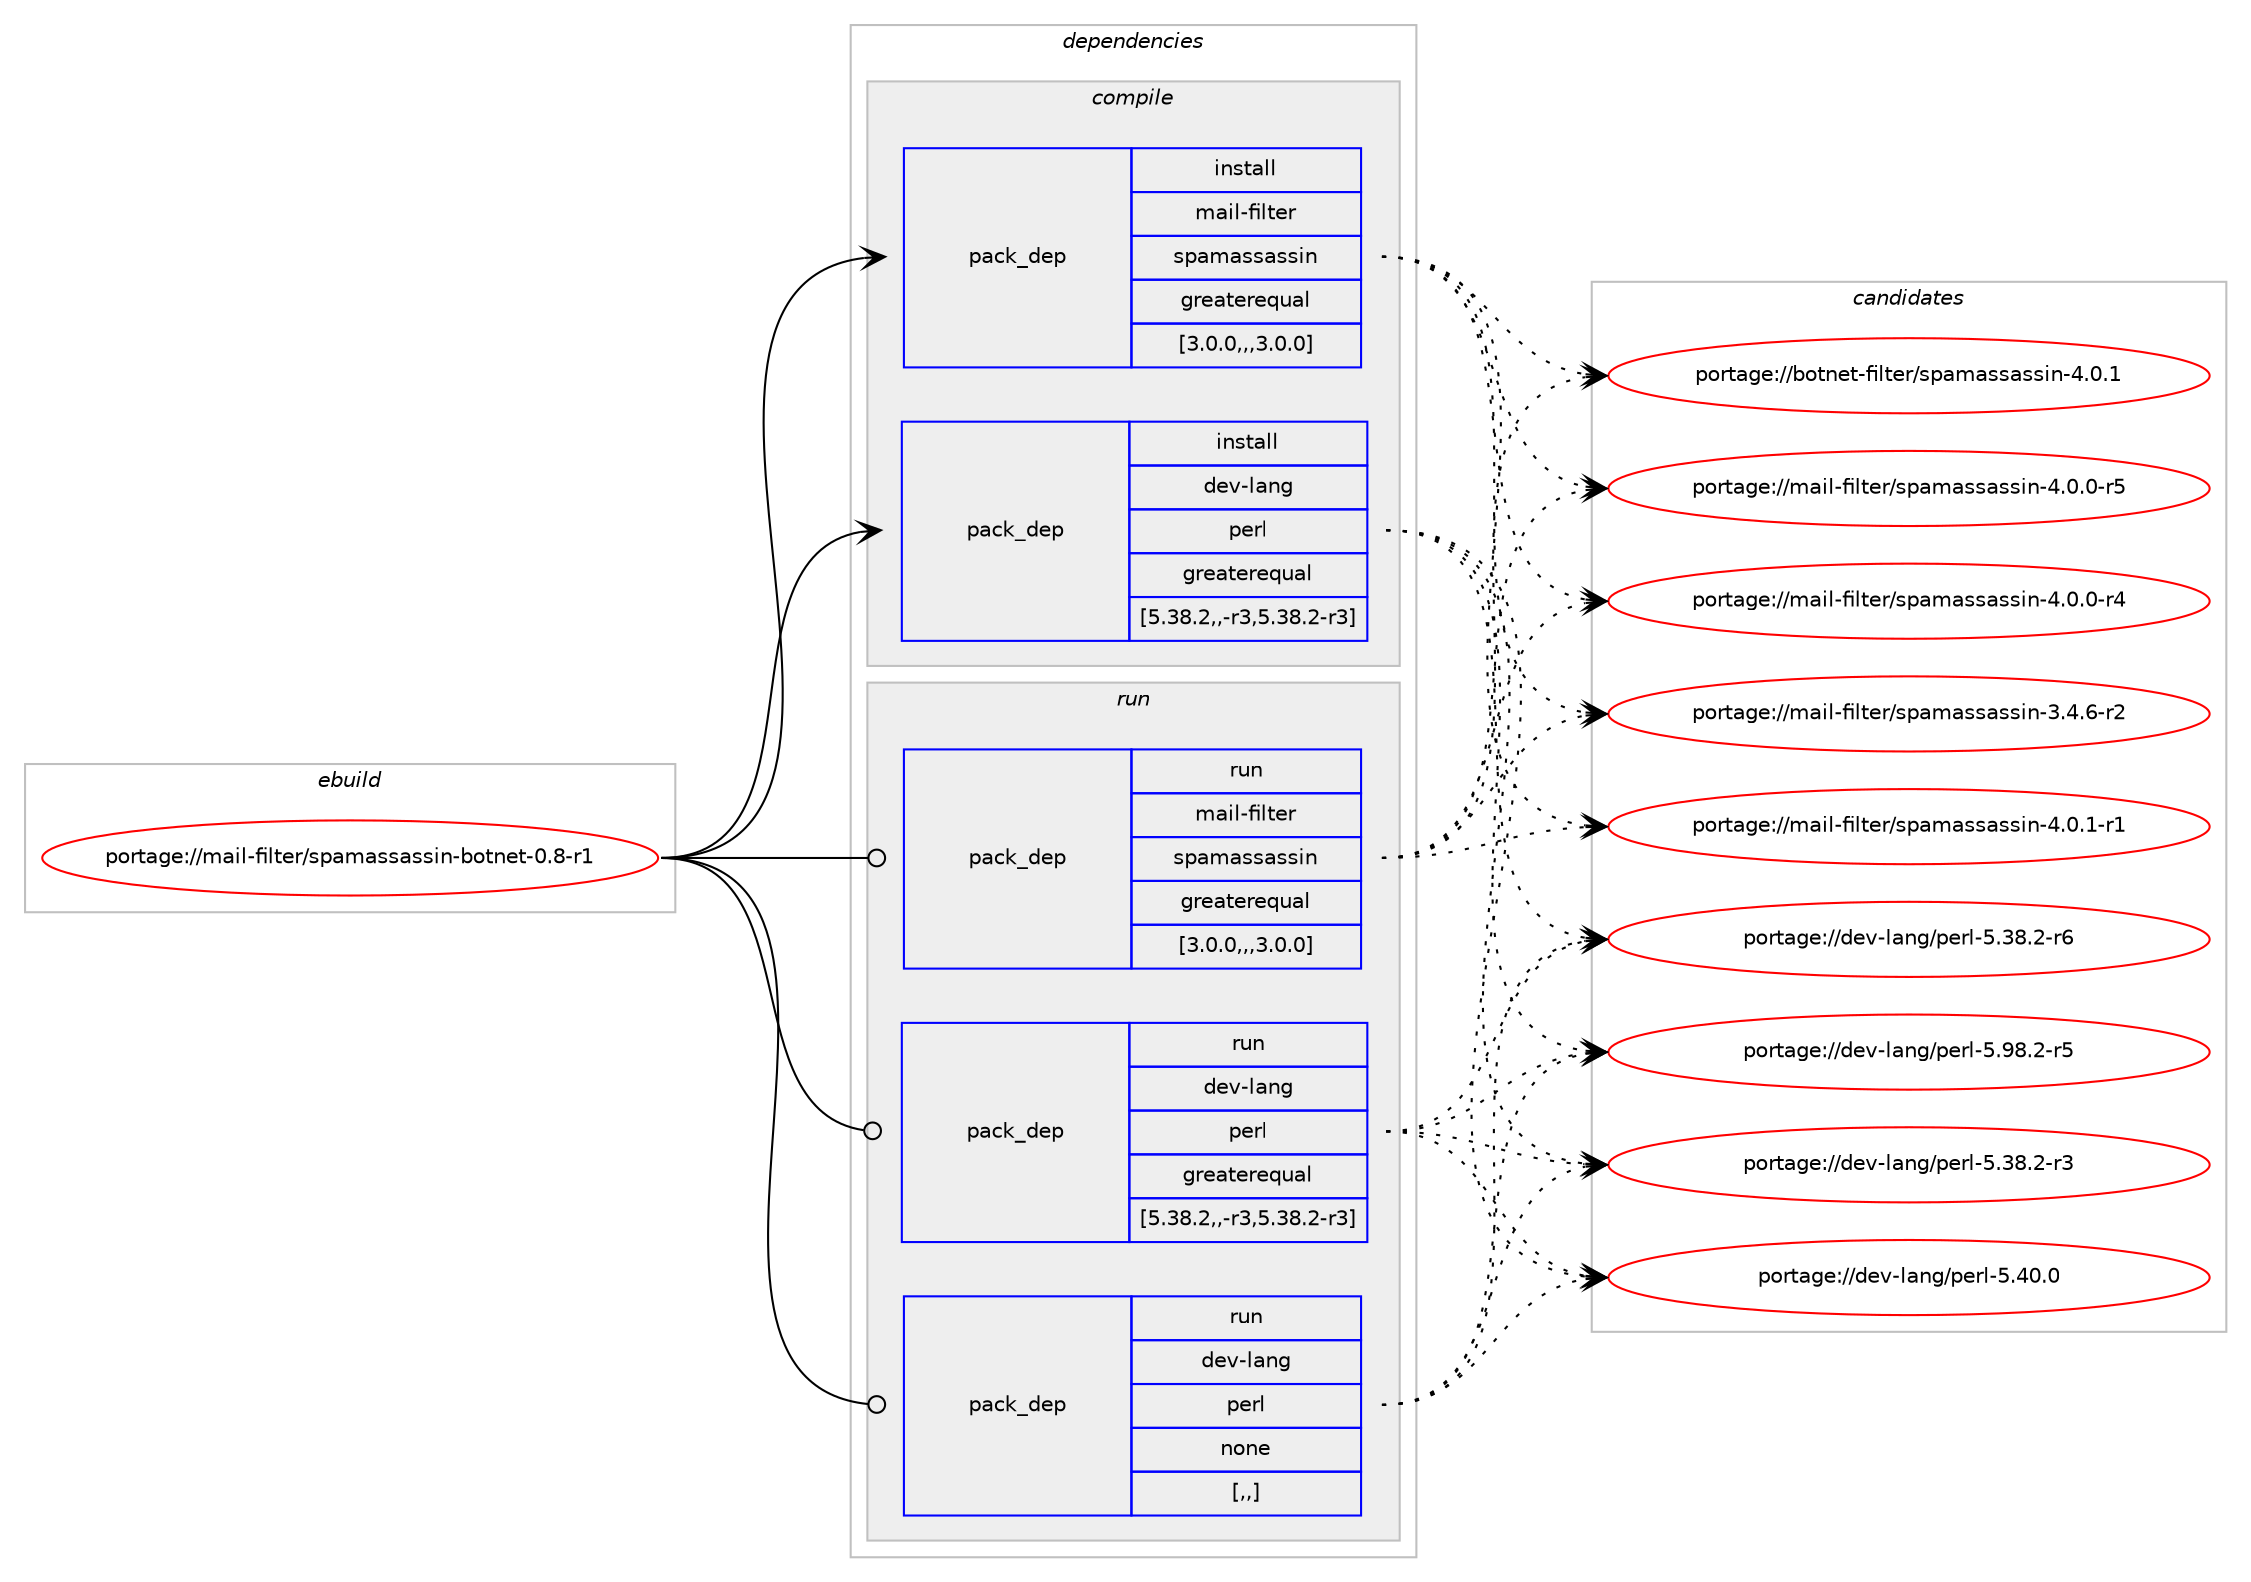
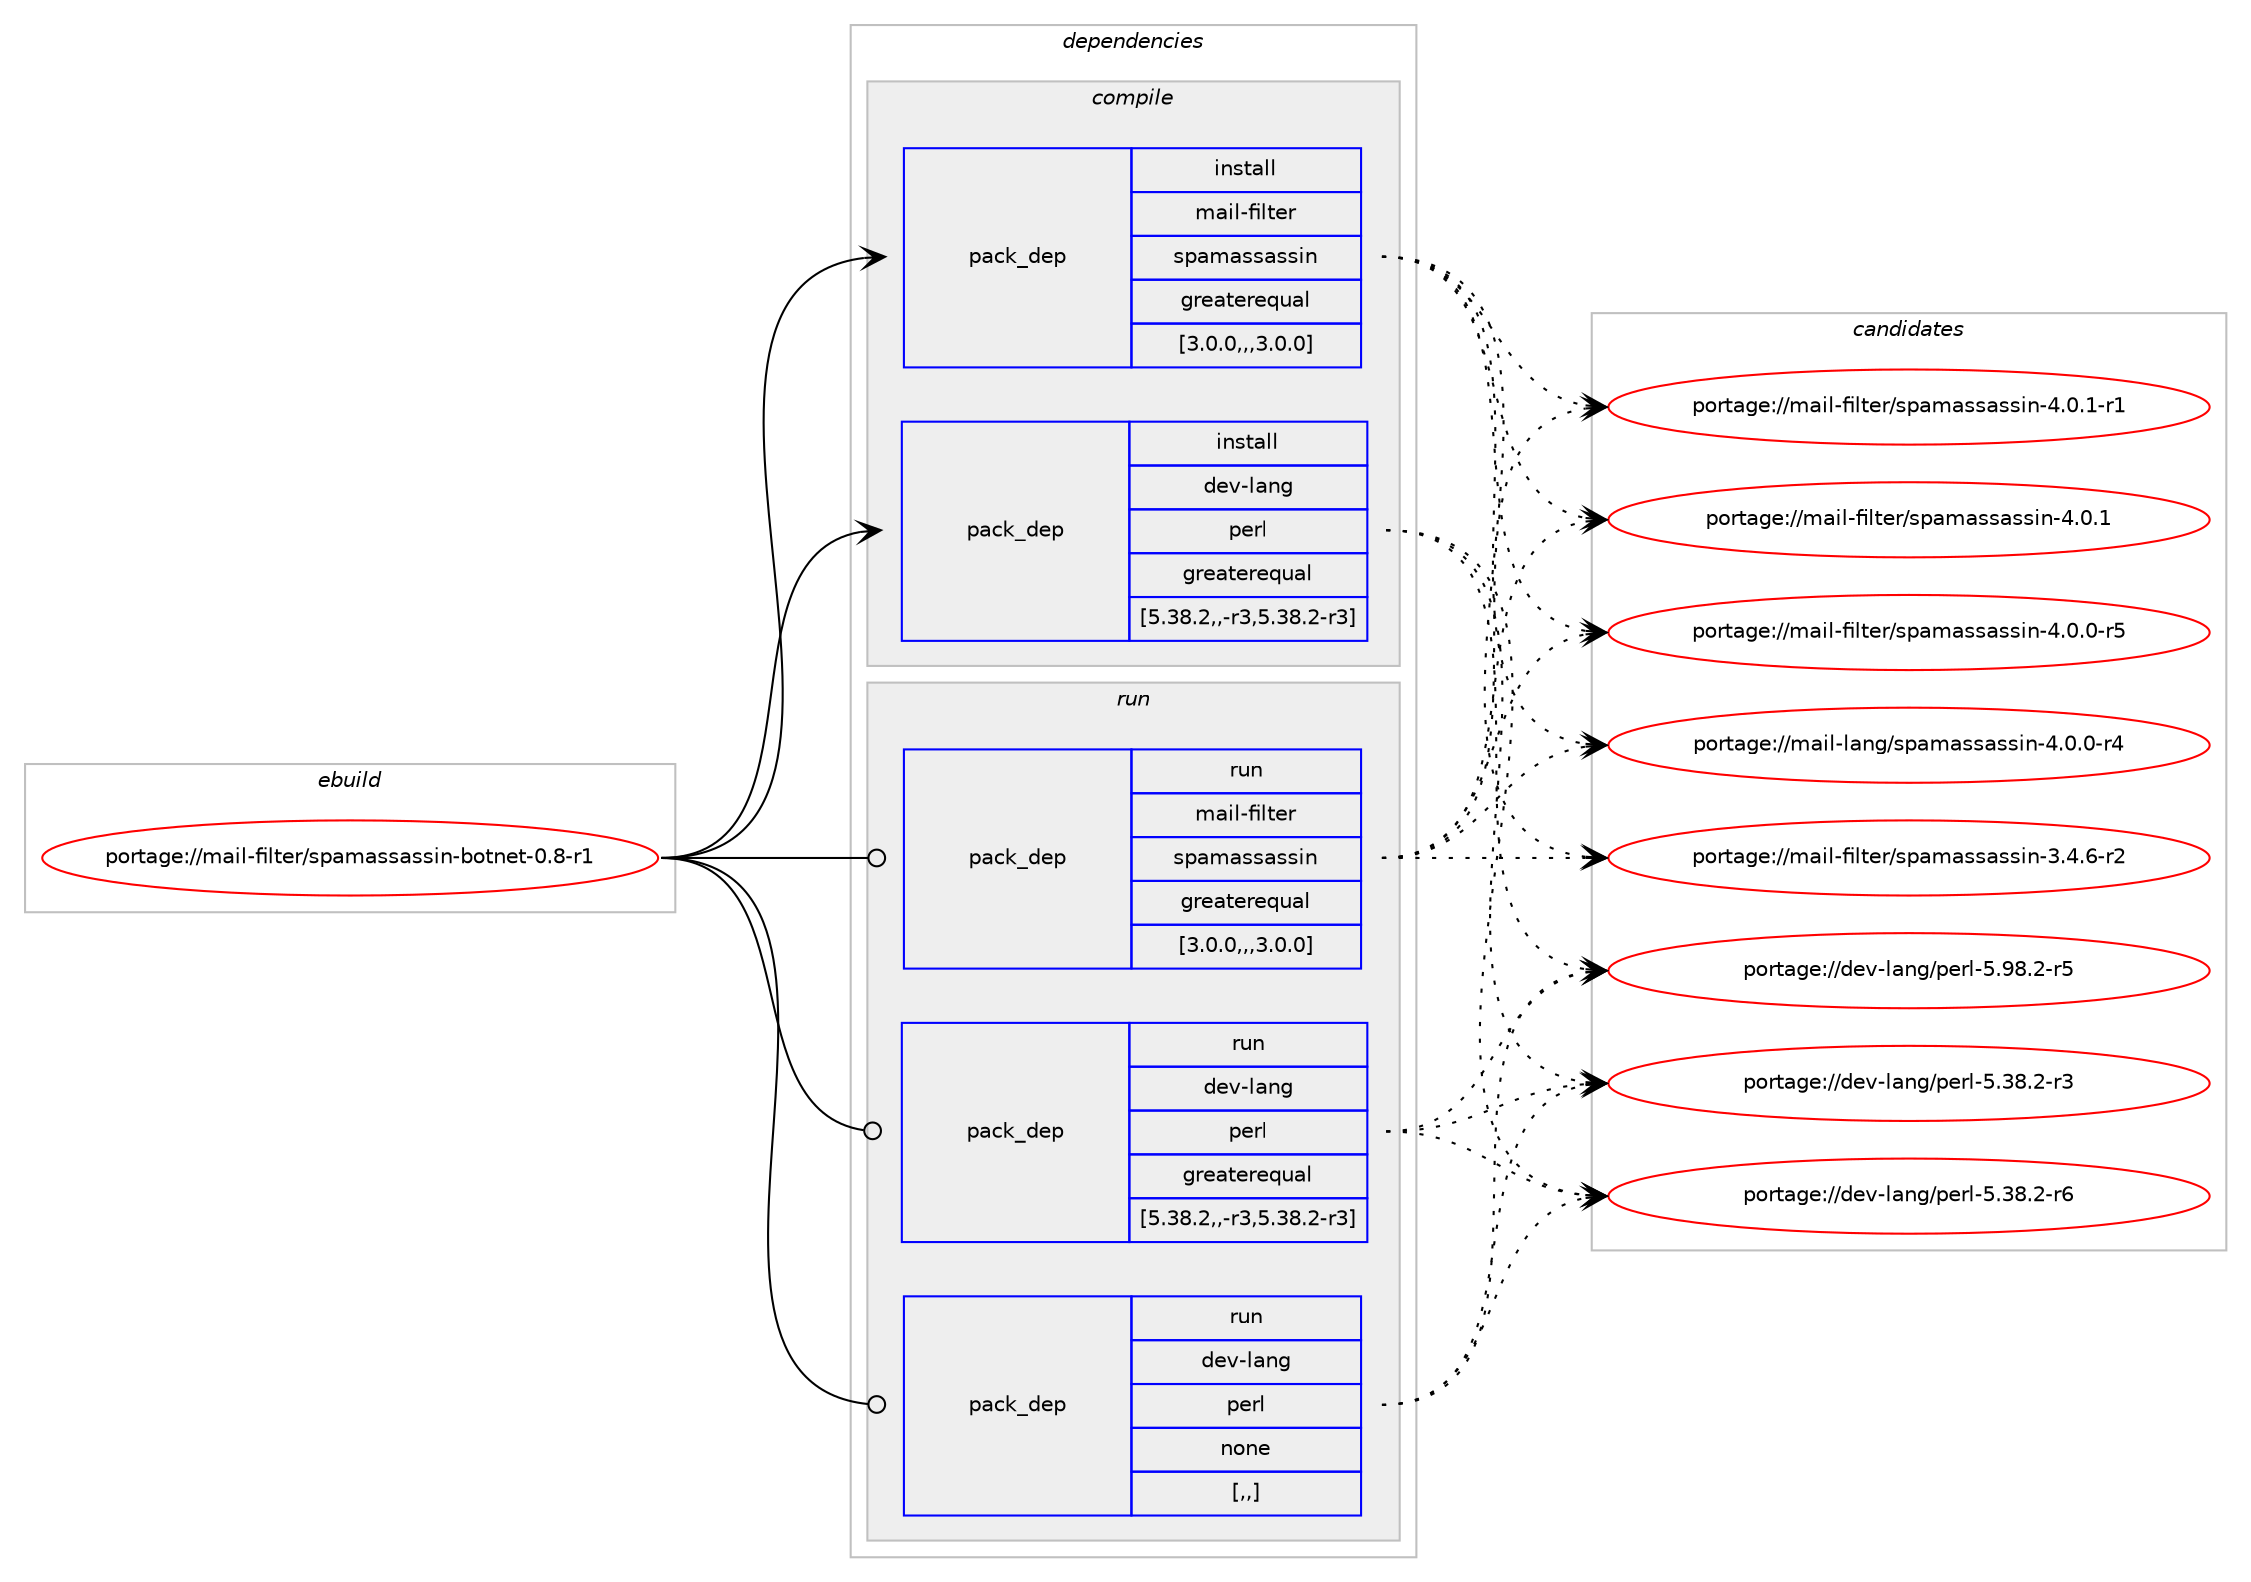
(1909, 376) -> (1909, 520)
(1909, 601) -> (1909, 745)
(1909, 1278) -> none
